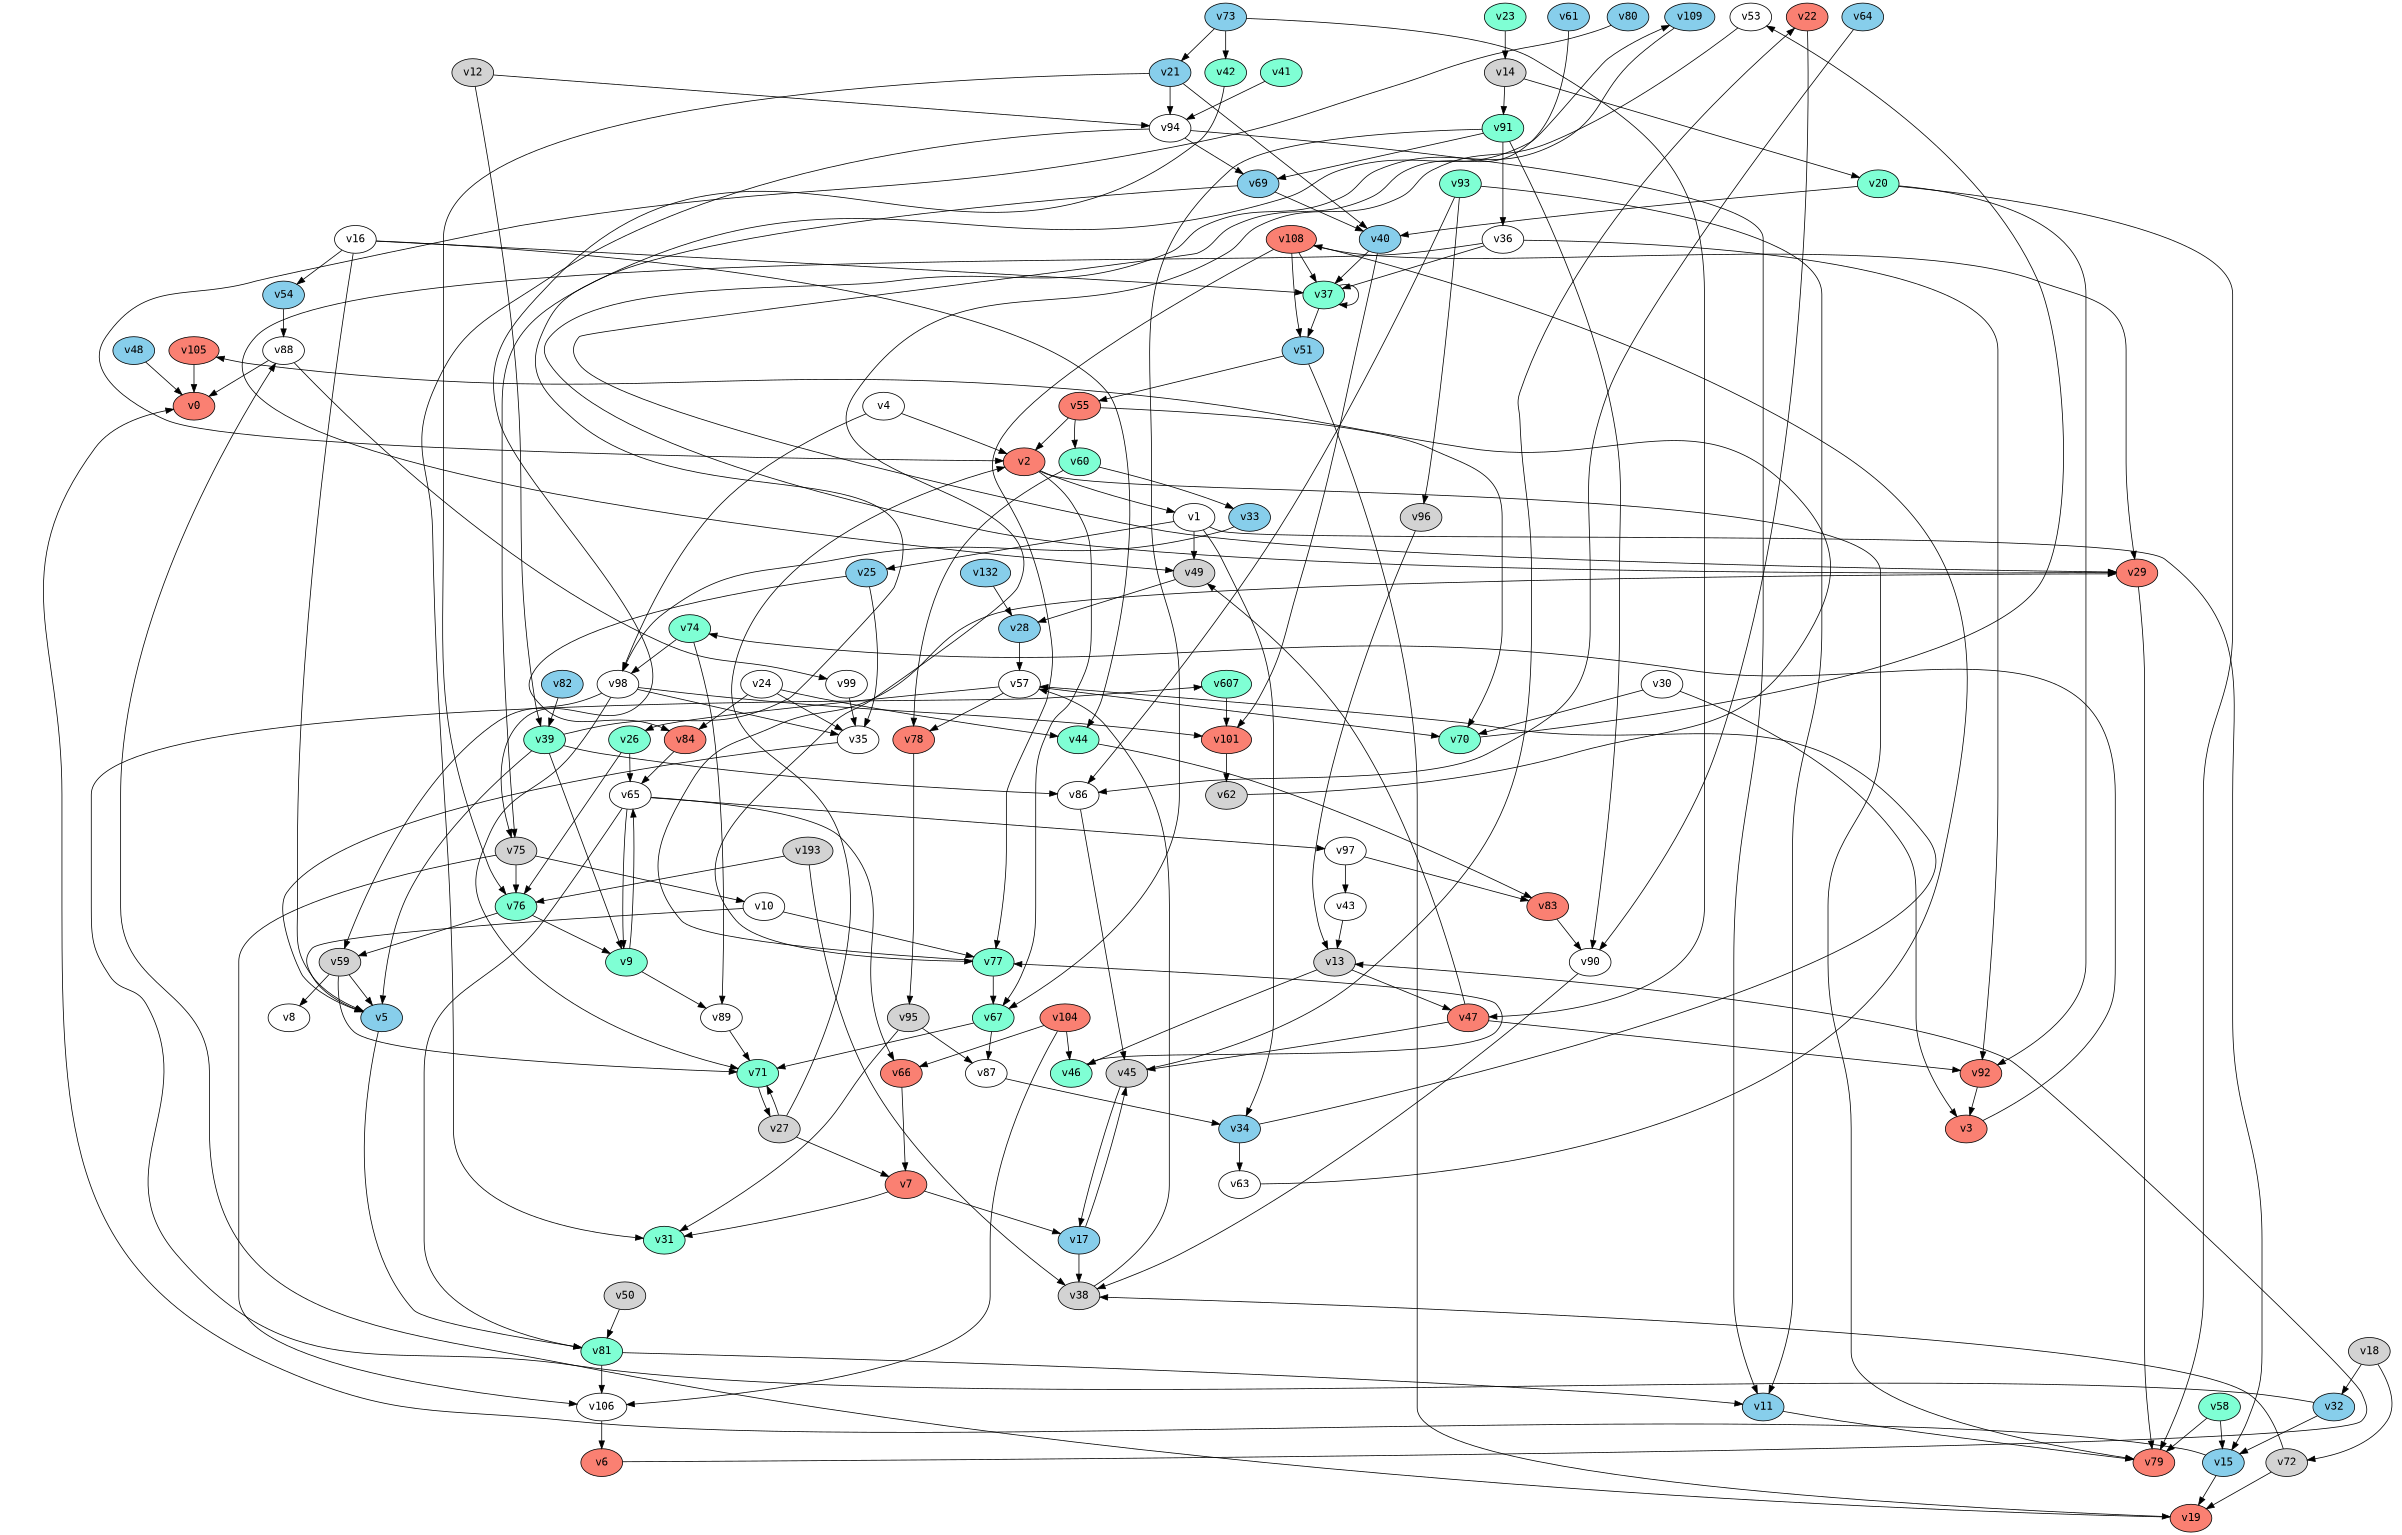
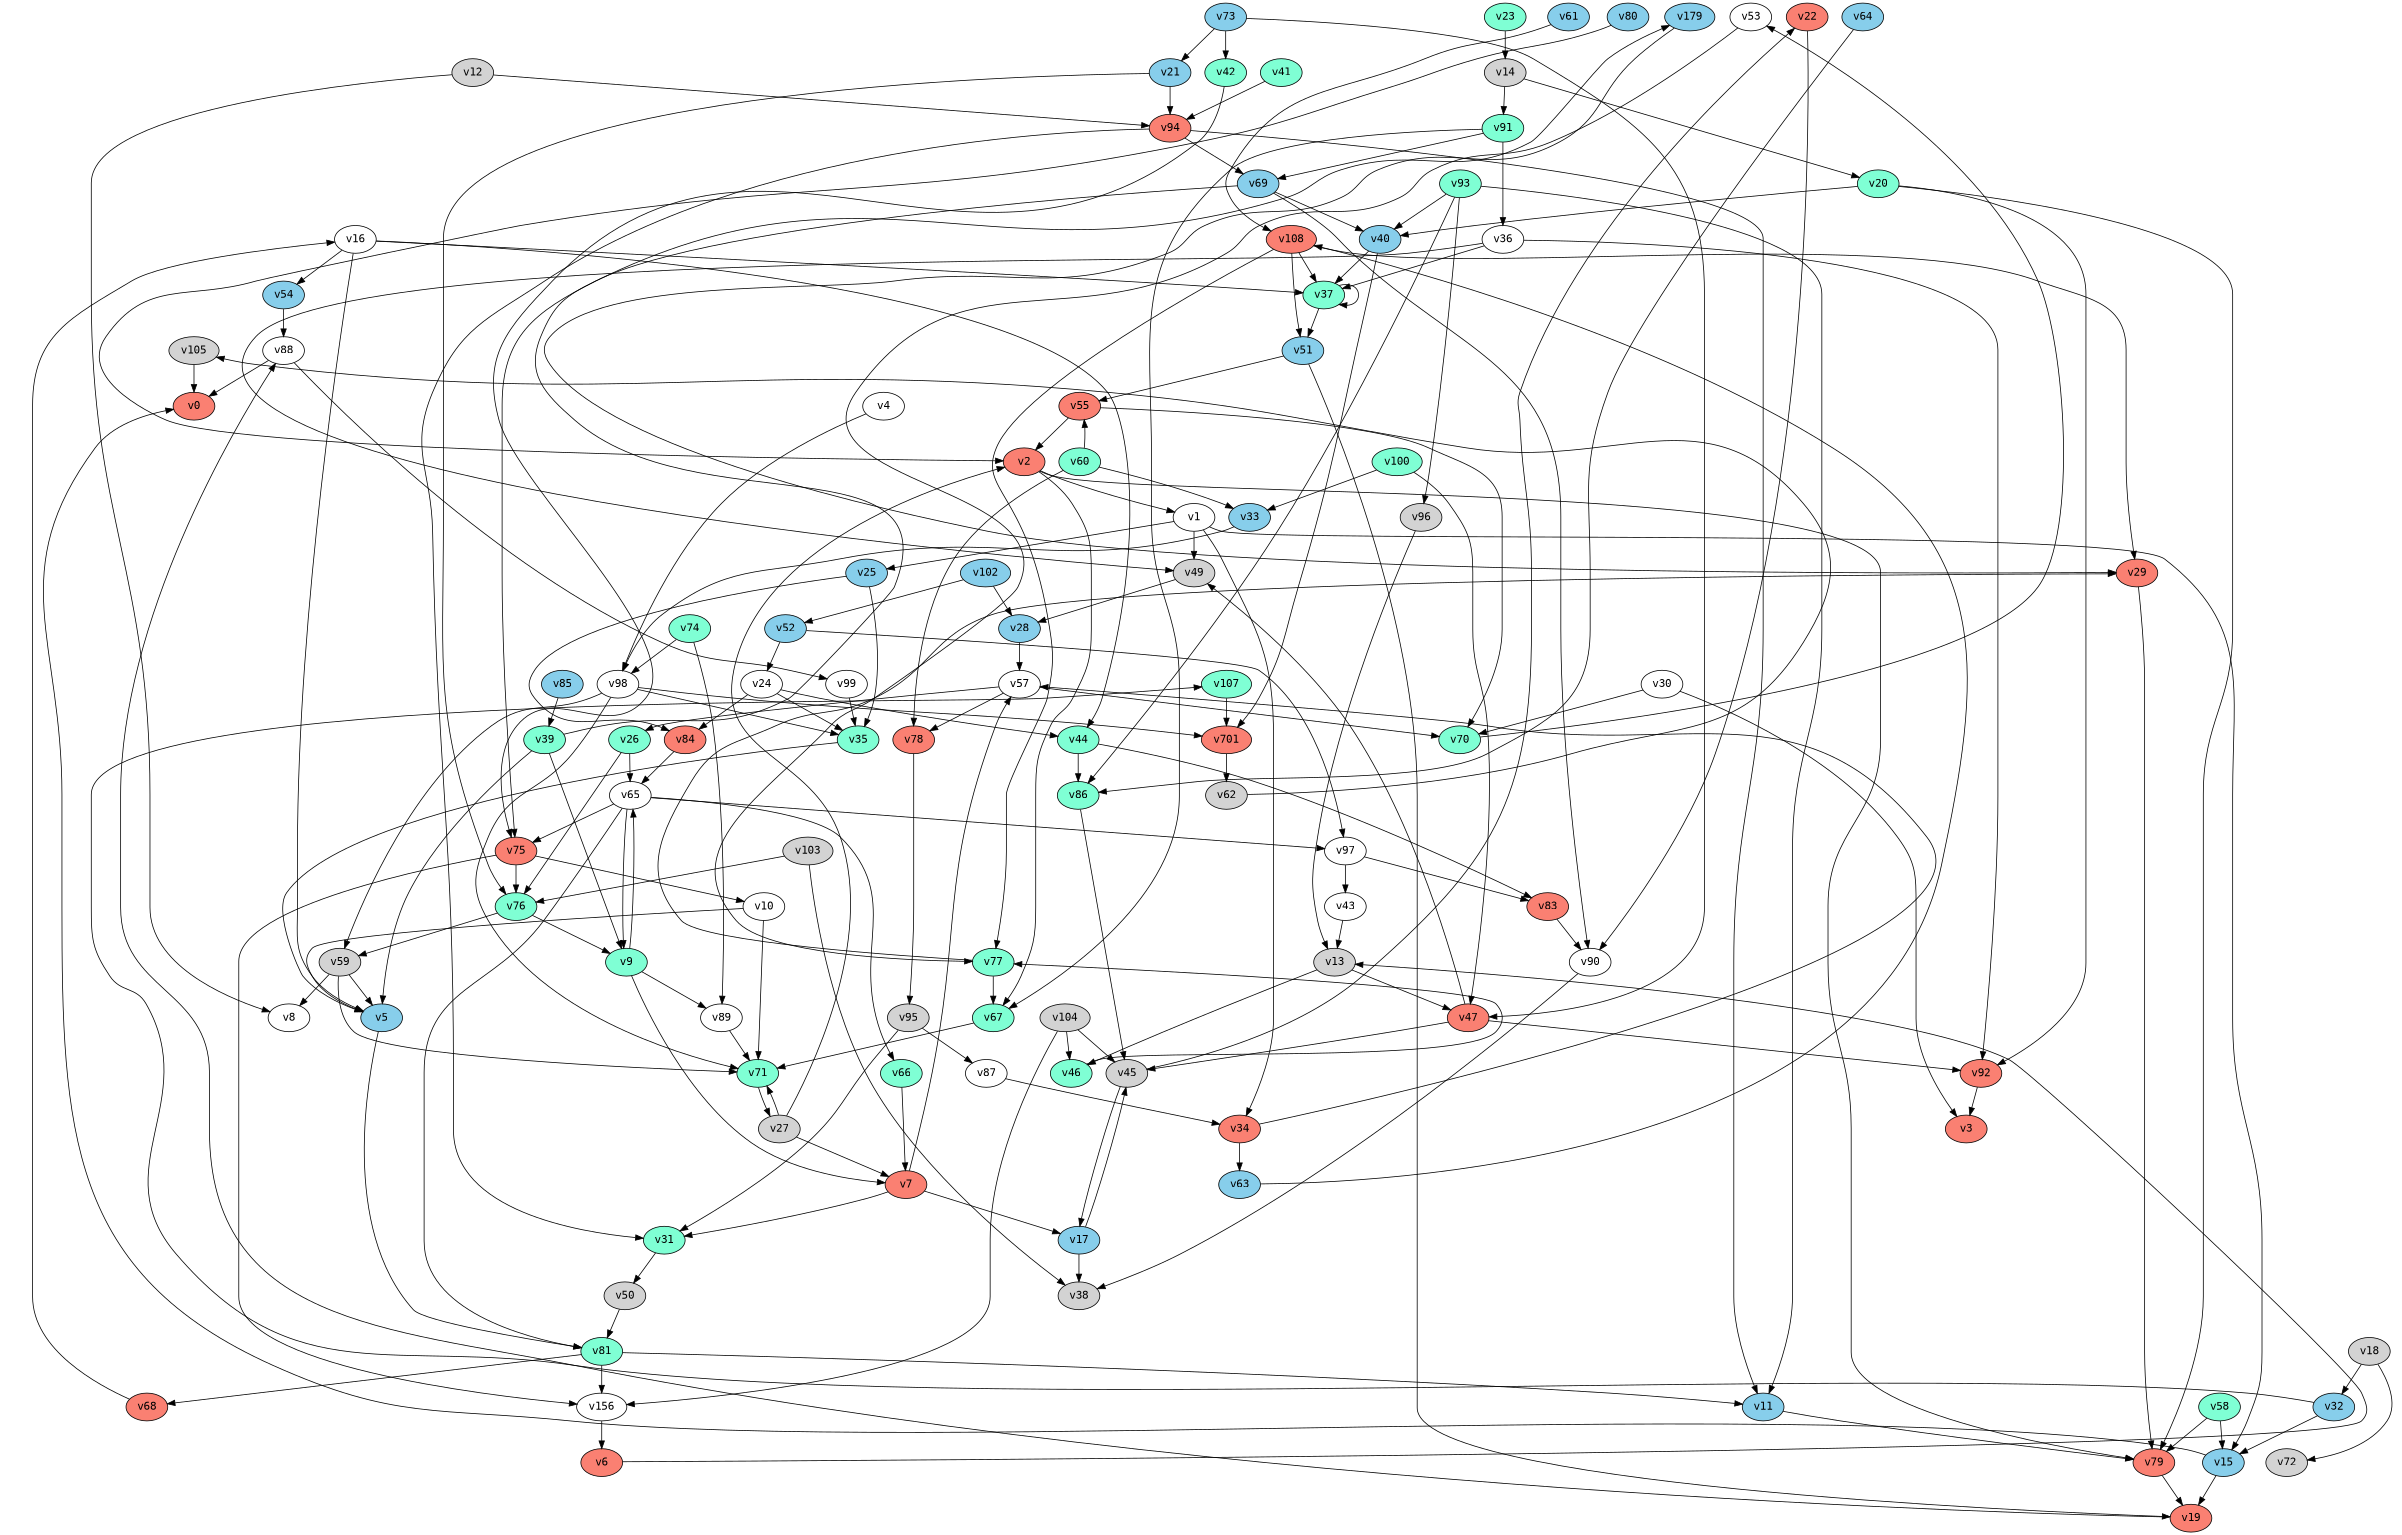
(1690, 17) -> (1690, 17)
(1170, 128) -> (1170, 128)
(1276, 157) -> (1423, 209)
(134, 351) -> none
(194, 351) -> (194, 351)
(518, 401) -> (100, 432)
(1075, 430) -> (1085, 438)
(950, 432) -> none
(773, 440) -> (1342, 86)
none -> (1397, 462)
(1620, 531) -> (1558, 481)
(986, 573) -> (986, 573)
none -> (786, 629)
(1646, 665) -> none
(562, 684) -> (562, 684)
(1226, 684) -> (1226, 684)
(858, 740) -> (858, 740)
(1226, 740) -> (1226, 740)
(806, 778) -> (1078, 764)
(1078, 795) -> (1078, 795)
none -> (582, 819)
(516, 851) -> (516, 851)
(808, 851) -> (808, 851)
(879, 935) -> (761, 986)
(1169, 978) -> (951, 935)
(1065, 1018) -> (1065, 1018)
(991, 1038) -> none
(983, 1046) -> (1093, 1043)
(901, 1073) -> (901, 1073)
none -> (723, 1119)
(1240, 1129) -> (1240, 1129)
(1240, 1185) -> (1240, 1185)
none -> (647, 1265)
(1714, 1324) -> none
none -> (147, 1407)
(602, 1407) -> (602, 1407)
(2242, 1488) -> (2170, 1487)
